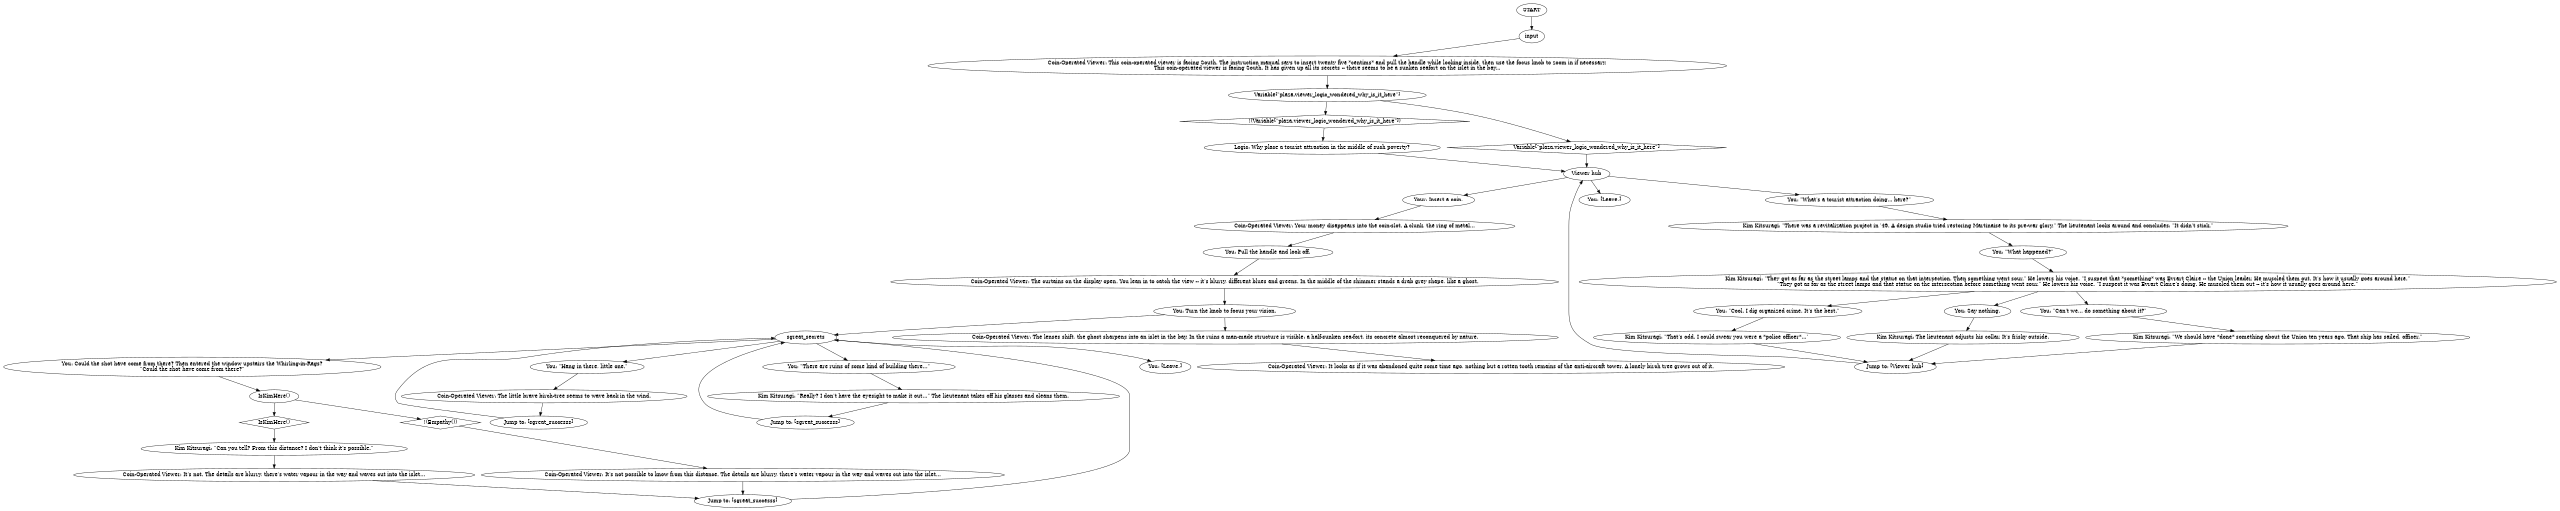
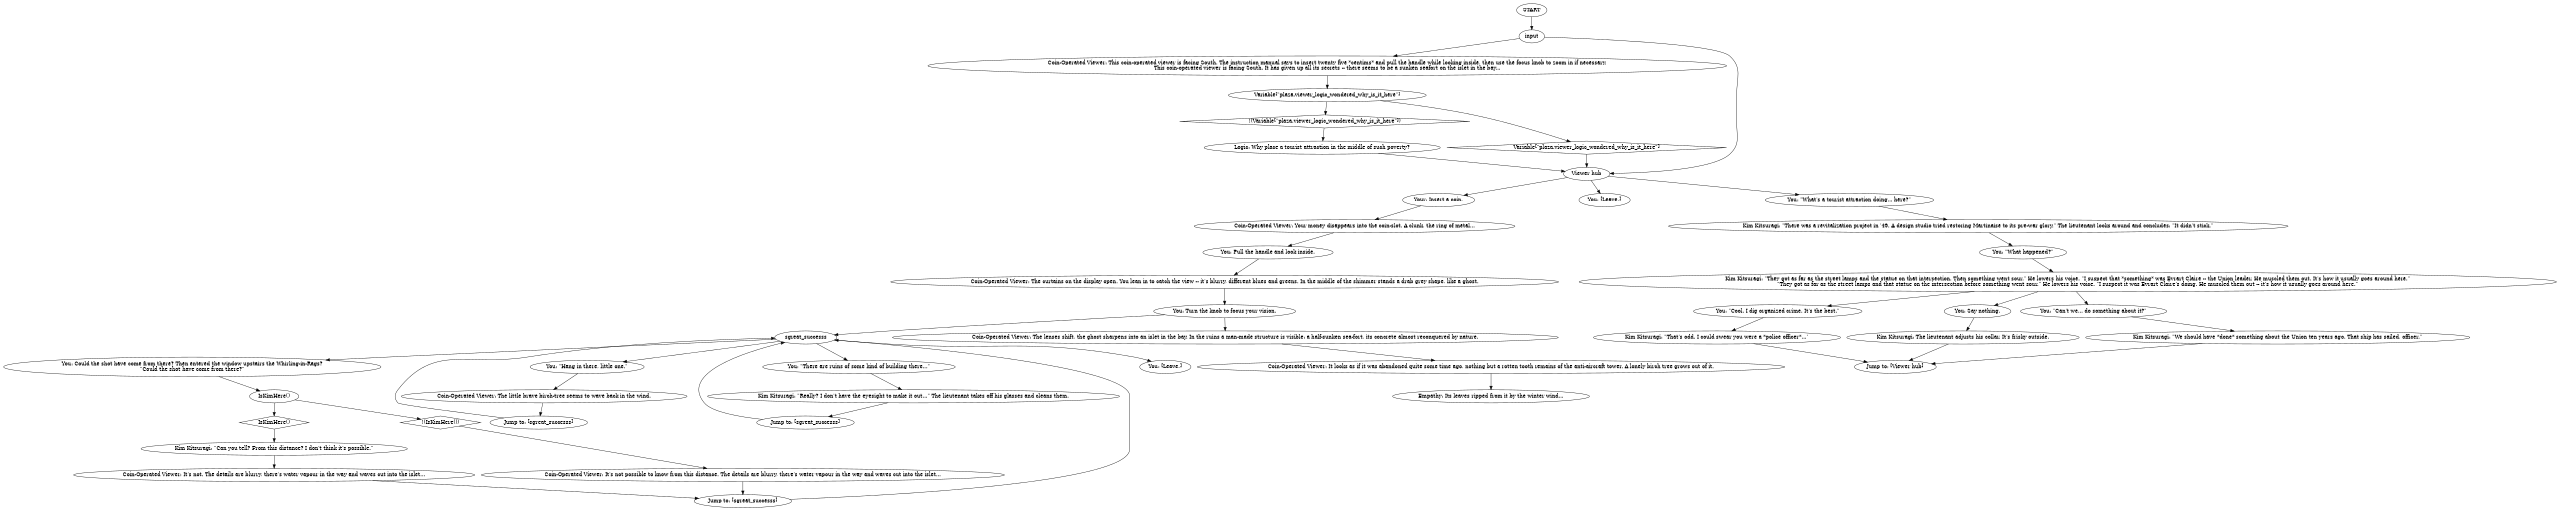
(1268, 252) -> (1268, 252)
(806, 337) -> (806, 337)
(1640, 351) -> (1738, 71)
none -> (1491, 396)
(440, 423) -> (440, 423)
